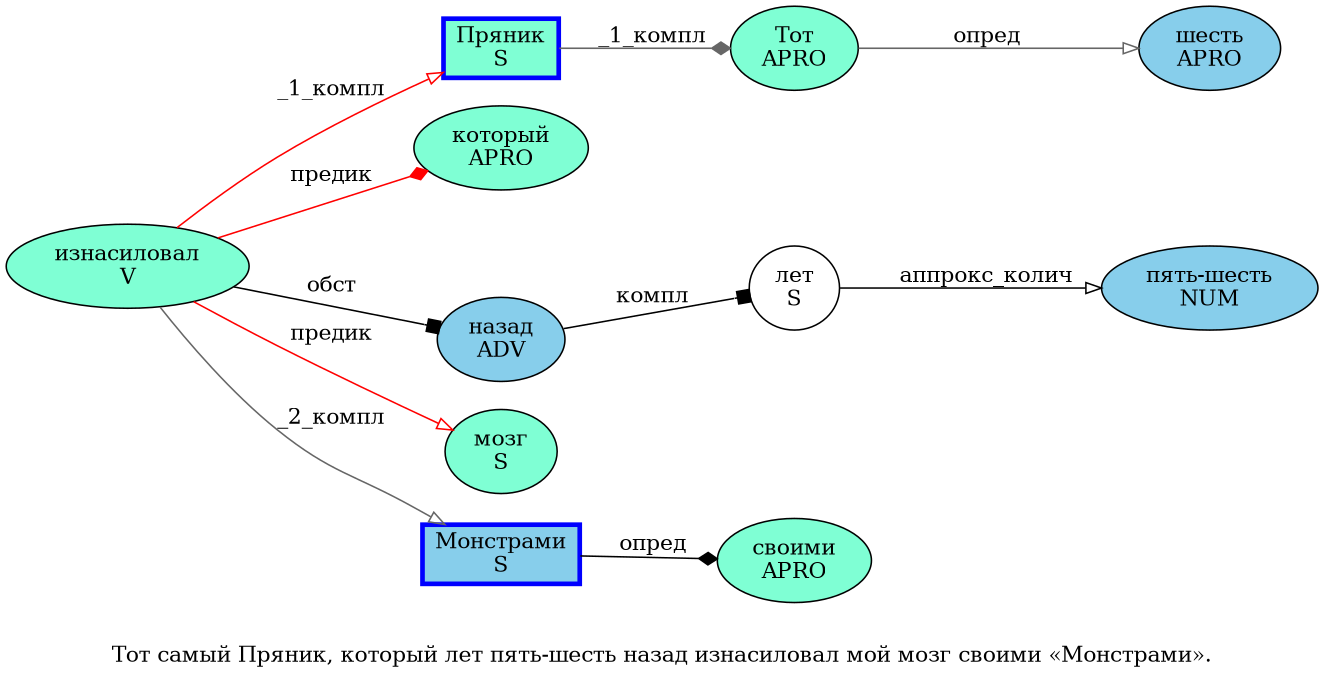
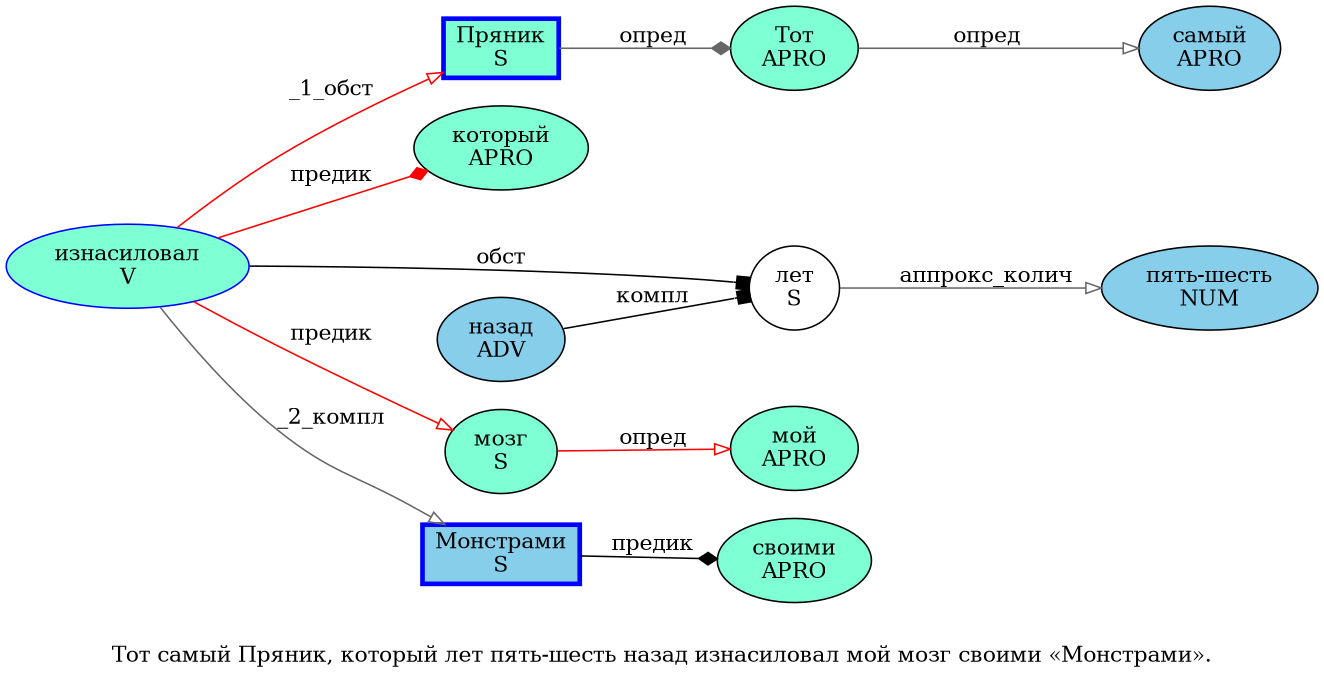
(653, 37) -> (653, 37)
(1210, 48) -> (1210, 48)
(332, 90) -> (332, 90)
(128, 266) -> (128, 266)
(963, 288) -> (963, 288)
(329, 306) -> (492, 270)
none -> (794, 448)
(653, 544) -> (653, 544)
